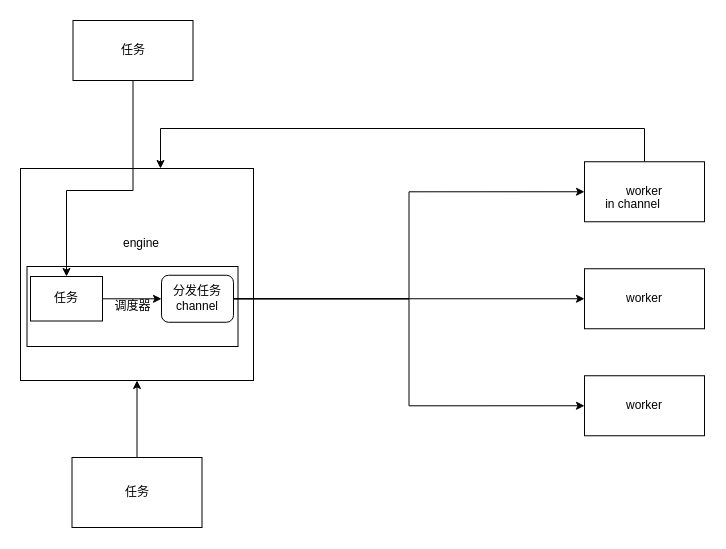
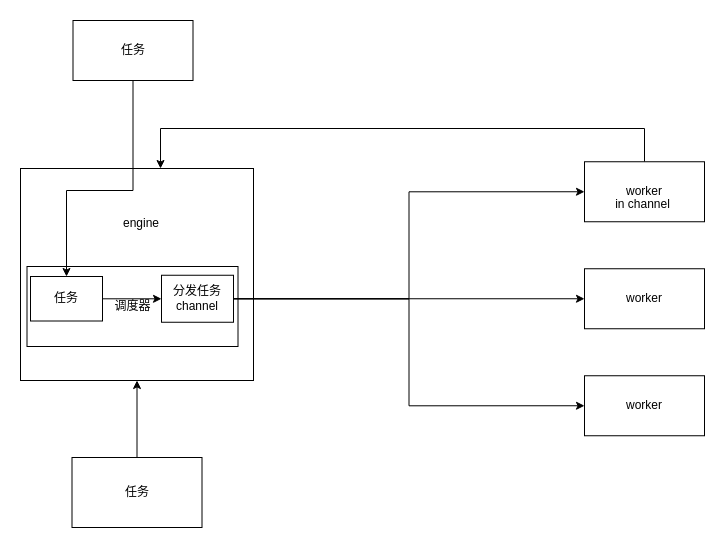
(633, 205) -> (643, 205)
(142, 244) -> (142, 224)
(198, 299) -> (198, 299)
